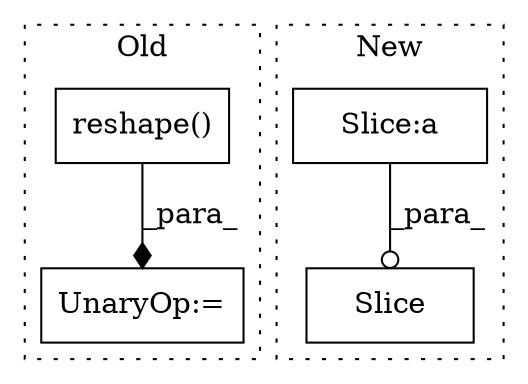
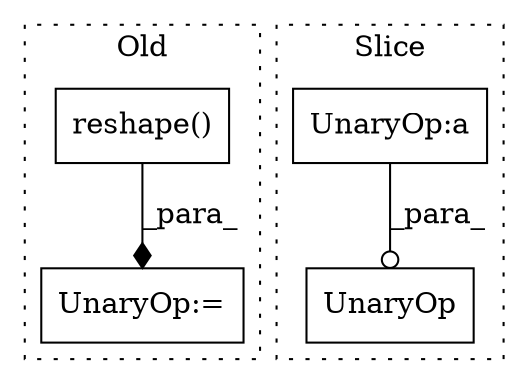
(390, 49) -> (390, 49)
(390, 126) -> (390, 126)
(390, 305) -> (390, 305)
